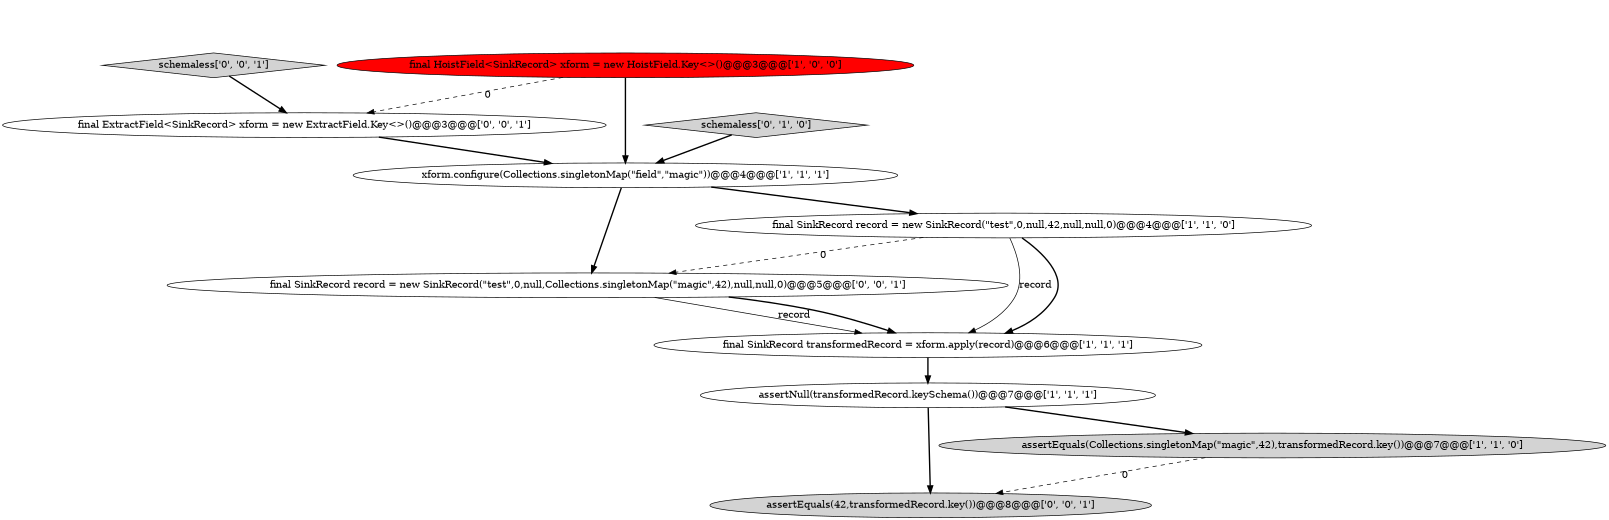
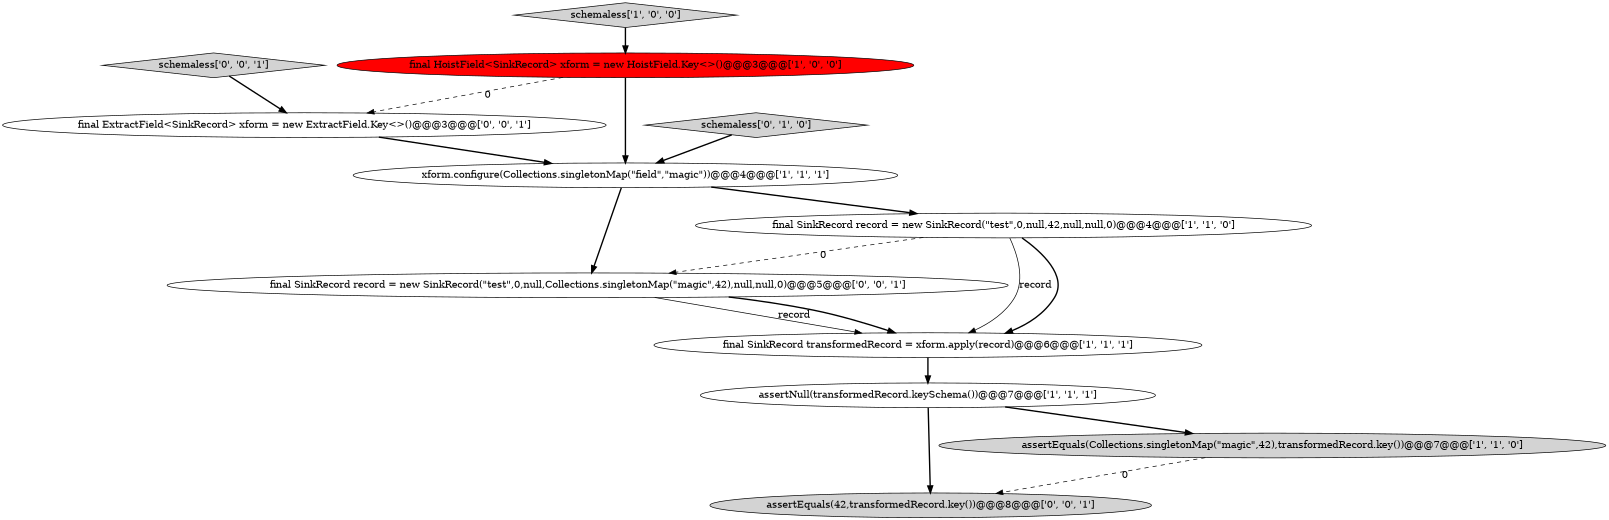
none -> (625, 15)
